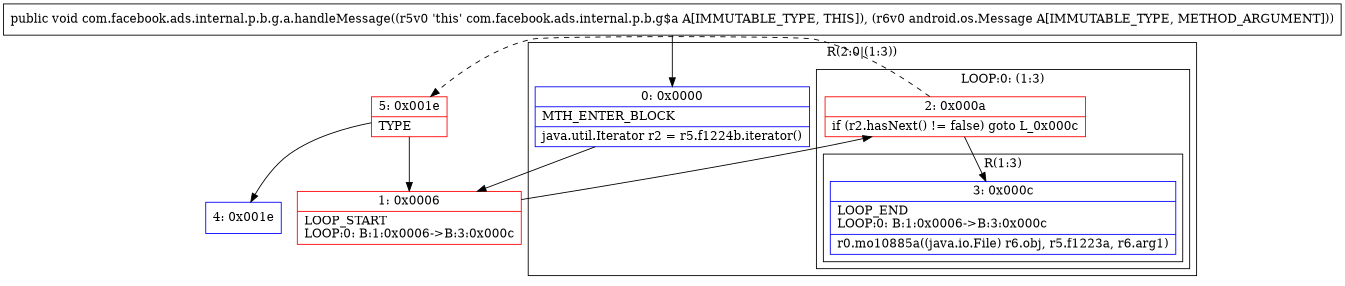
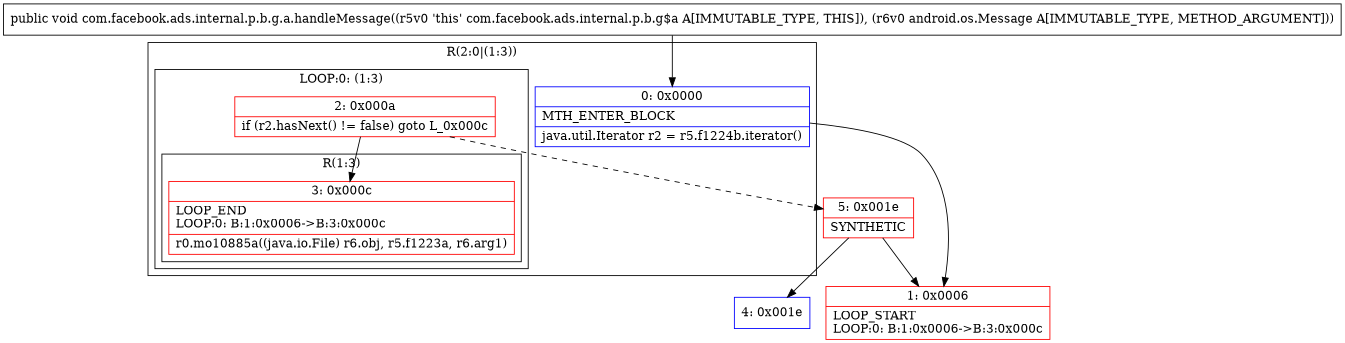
(395, 126) -> (868, 227)
(693, 171) -> none
(1003, 218) -> (342, 218)
